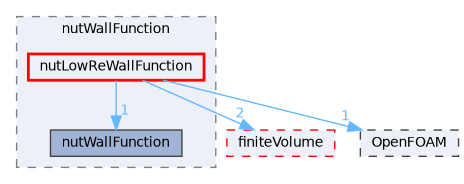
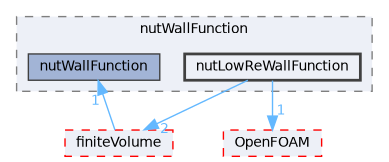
(116, 67) -> (273, 67)
(116, 98) -> (109, 112)
(409, 143) -> (273, 143)
